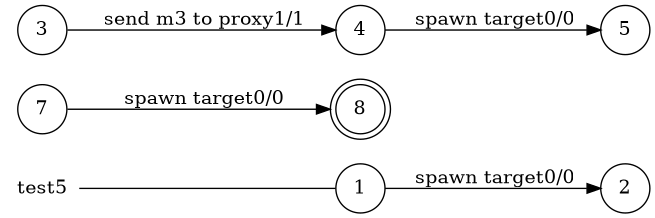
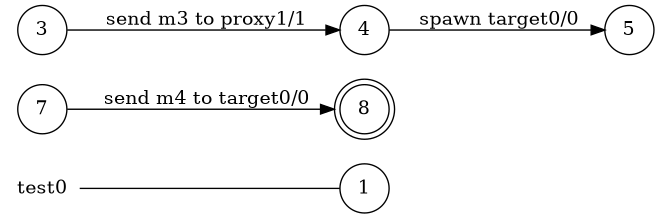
(205, 99) -> (207, 99)
(42, 188) -> (42, 188)
(625, 188) -> none
